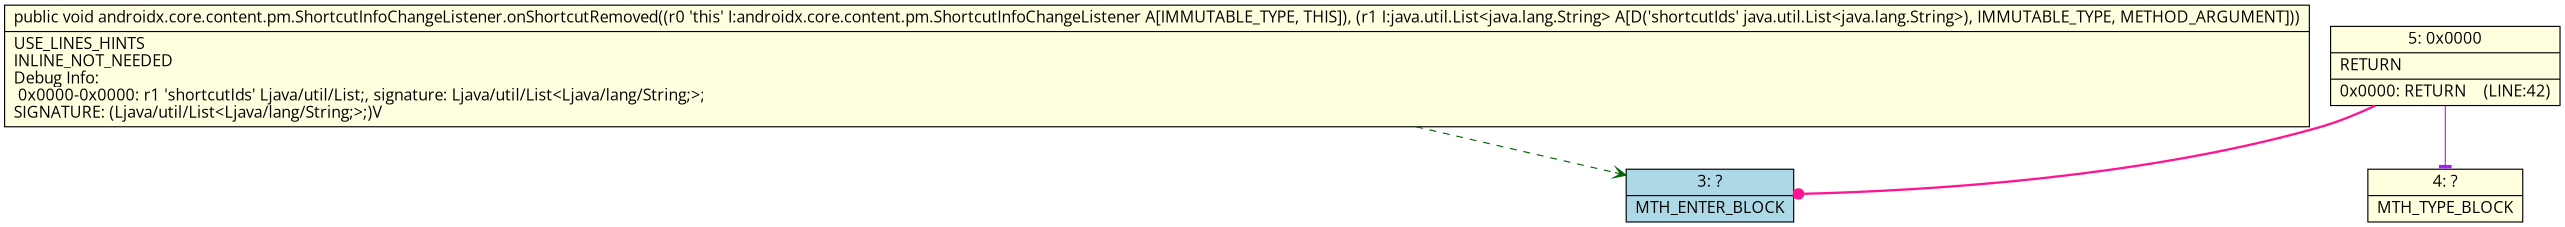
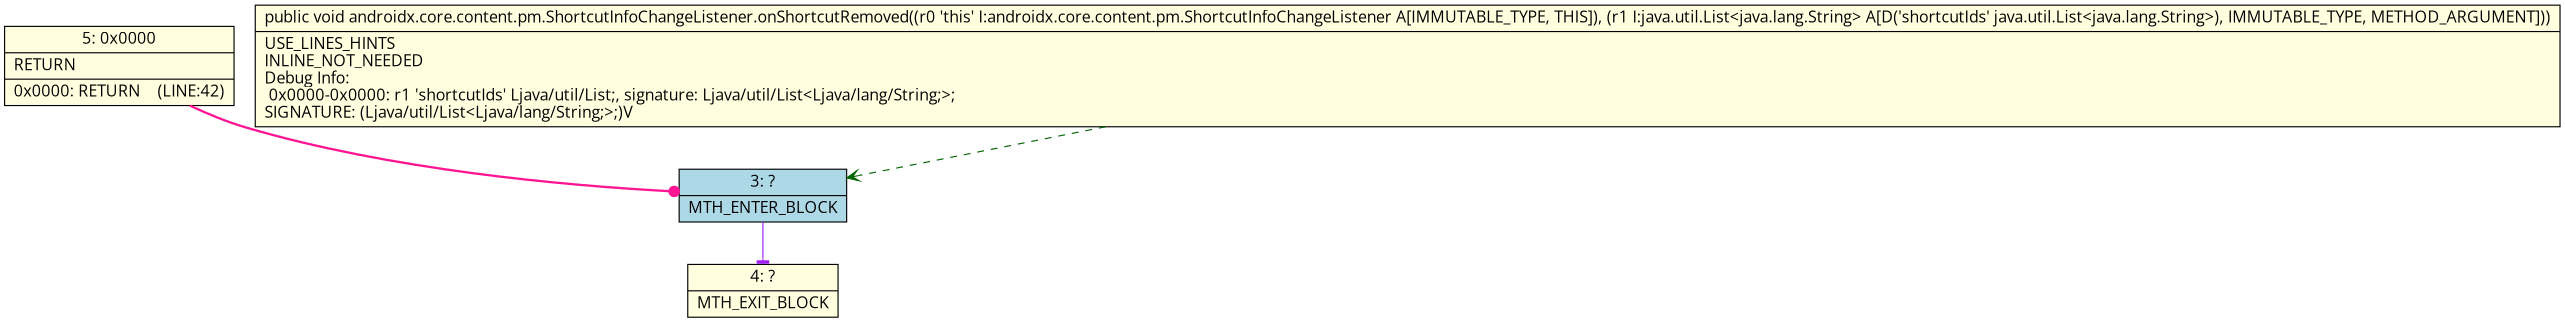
(2445, 134) -> (763, 240)
(2445, 208) -> (763, 303)
